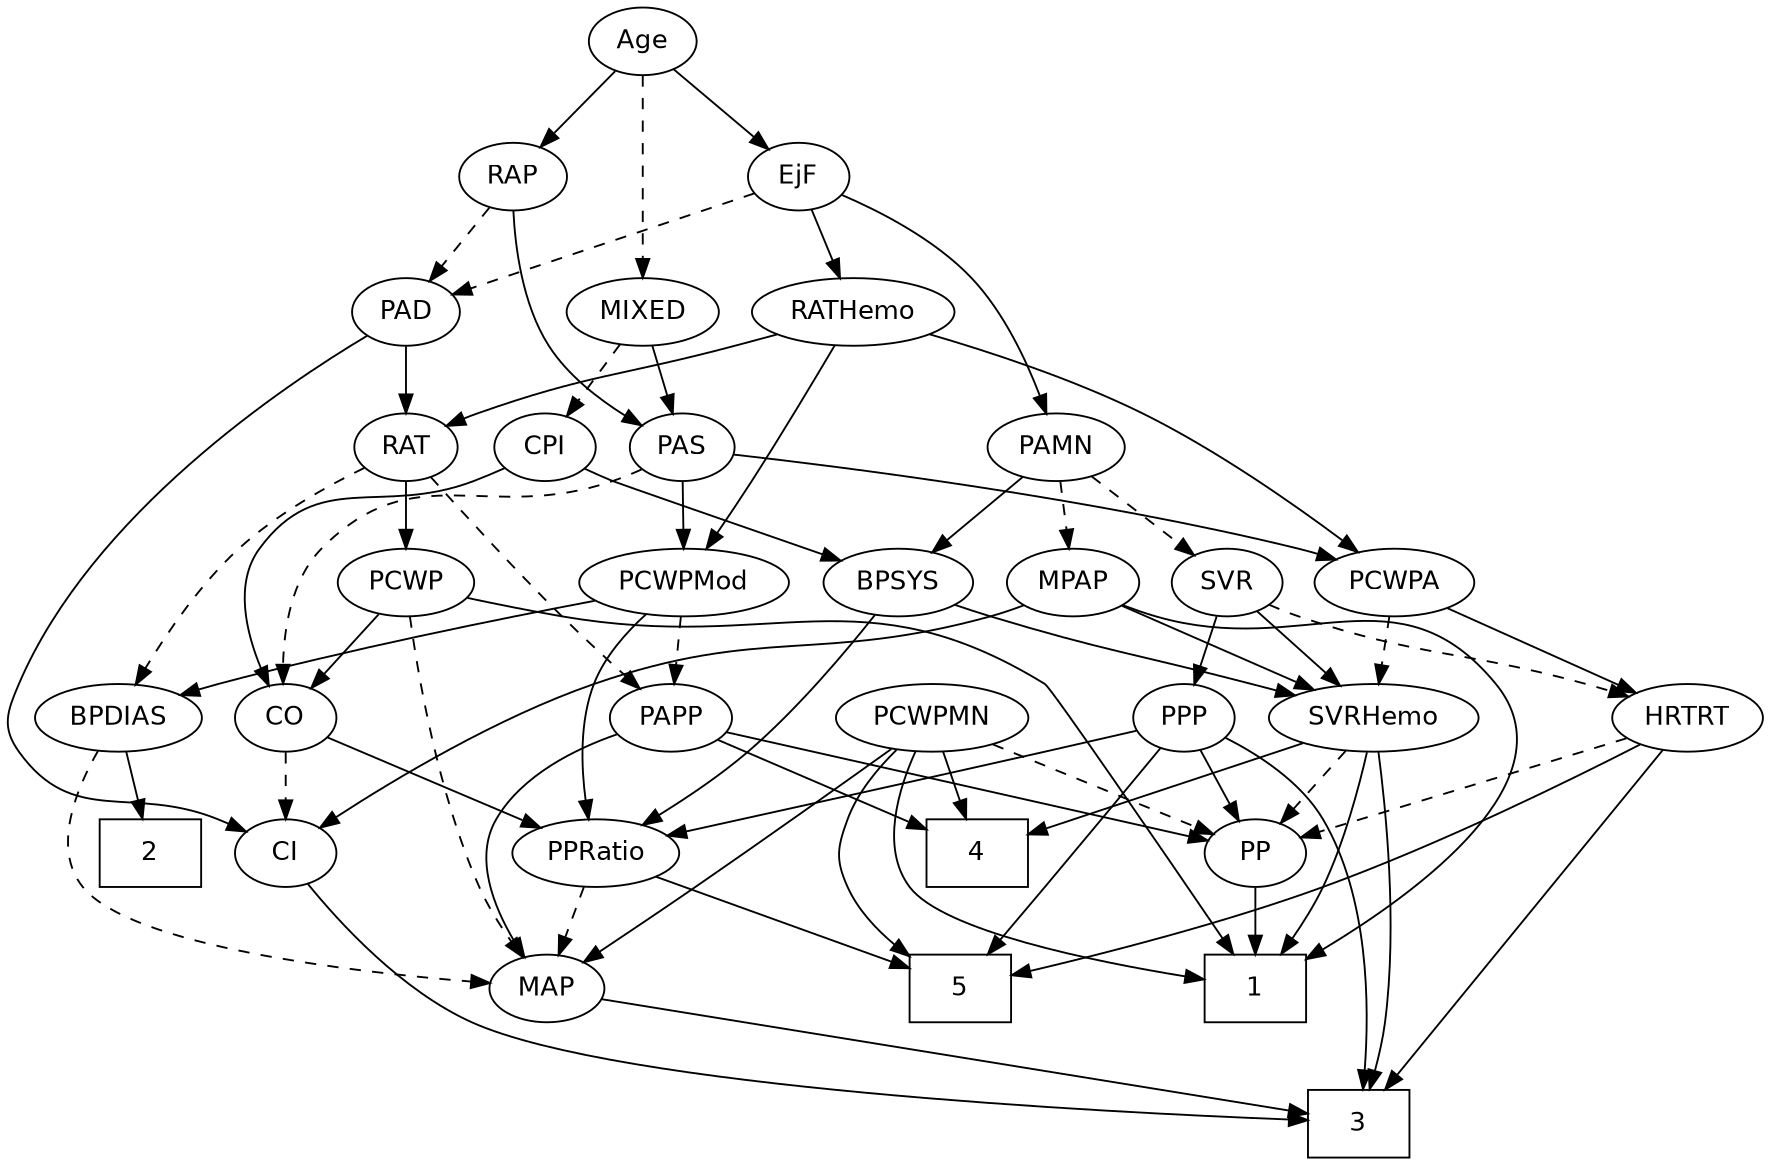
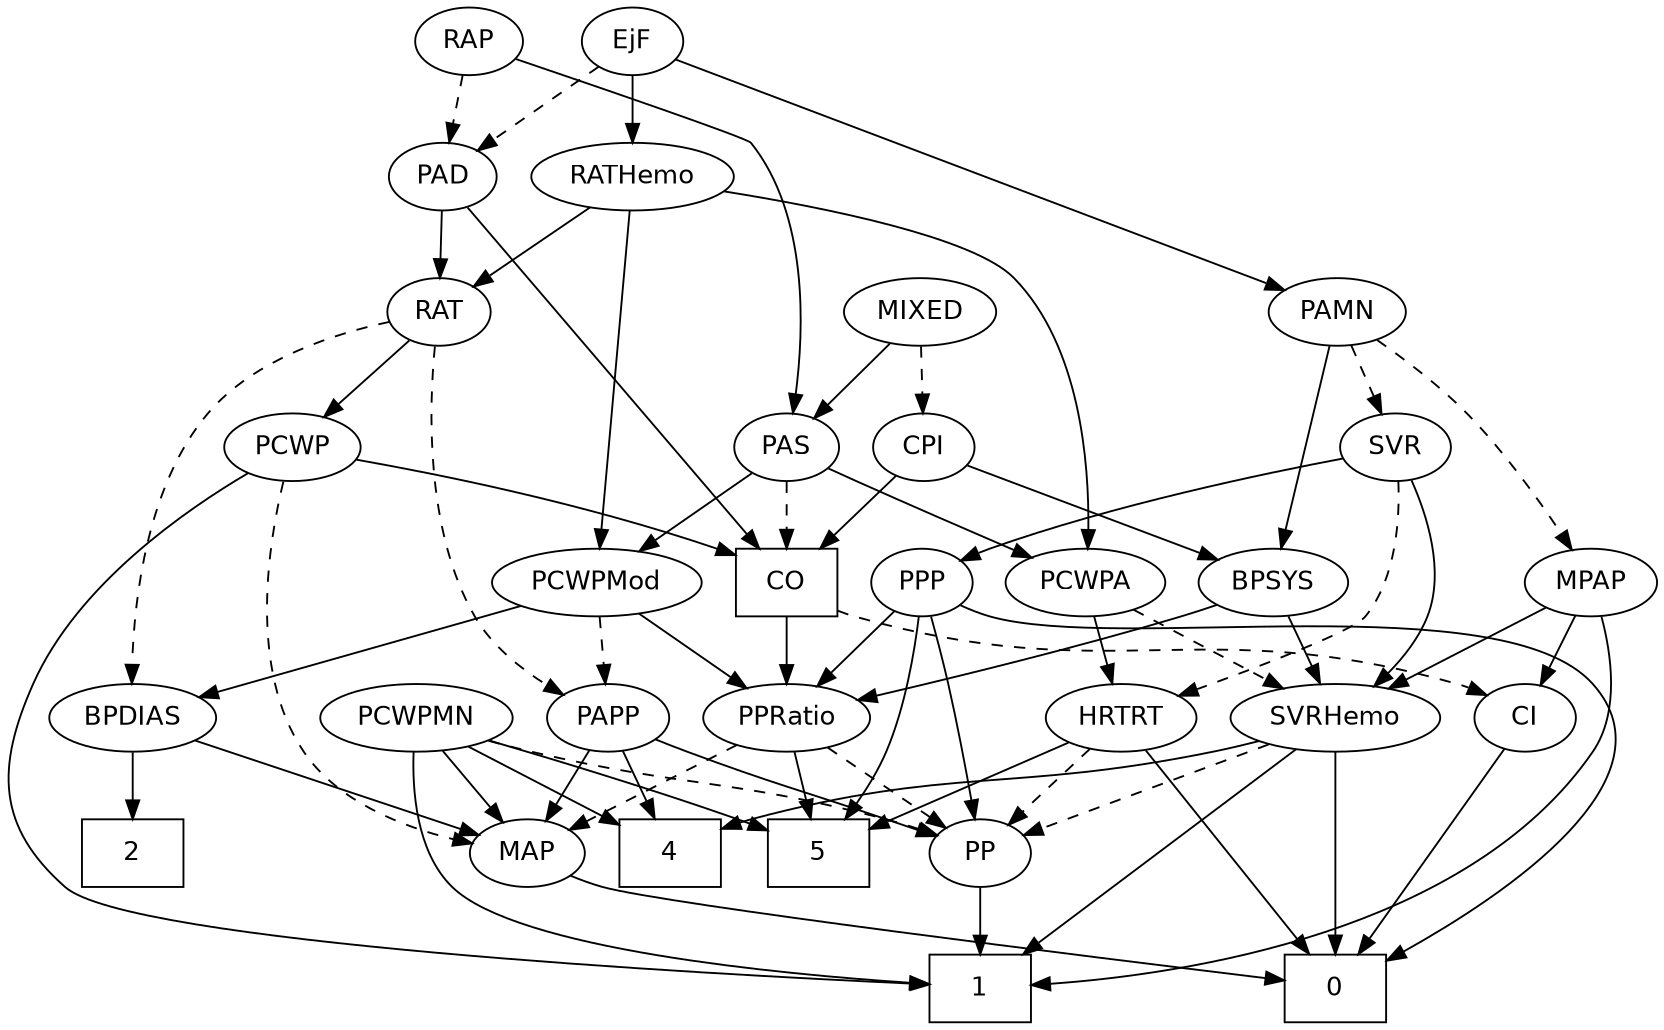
(643, 41) -> none
(68, 598) -> (600, 363)
(286, 718) -> (787, 583)
none -> (861, 770)
(199, 941) -> (308, 778)
(1359, 1124) -> (1335, 988)
